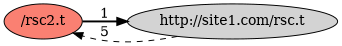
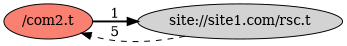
(43, 21) -> (48, 21)
(233, 21) -> (240, 21)
